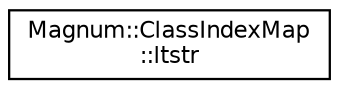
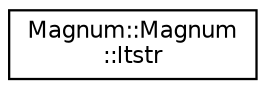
(169, 45) -> (133, 45)
